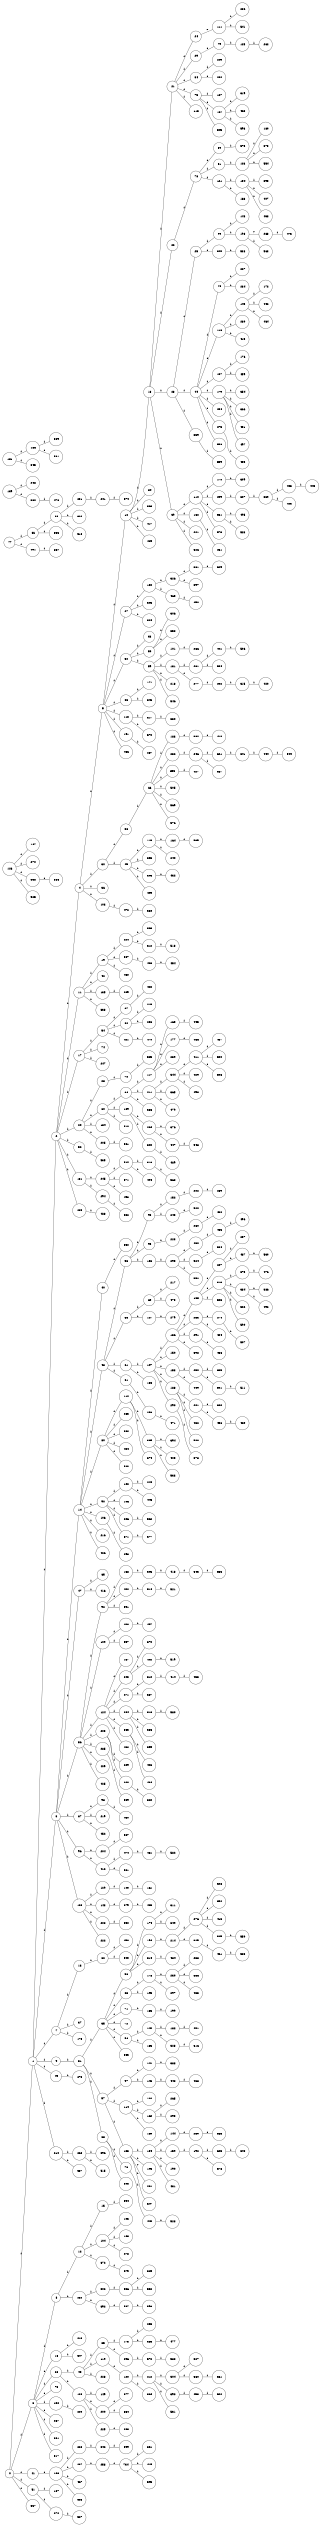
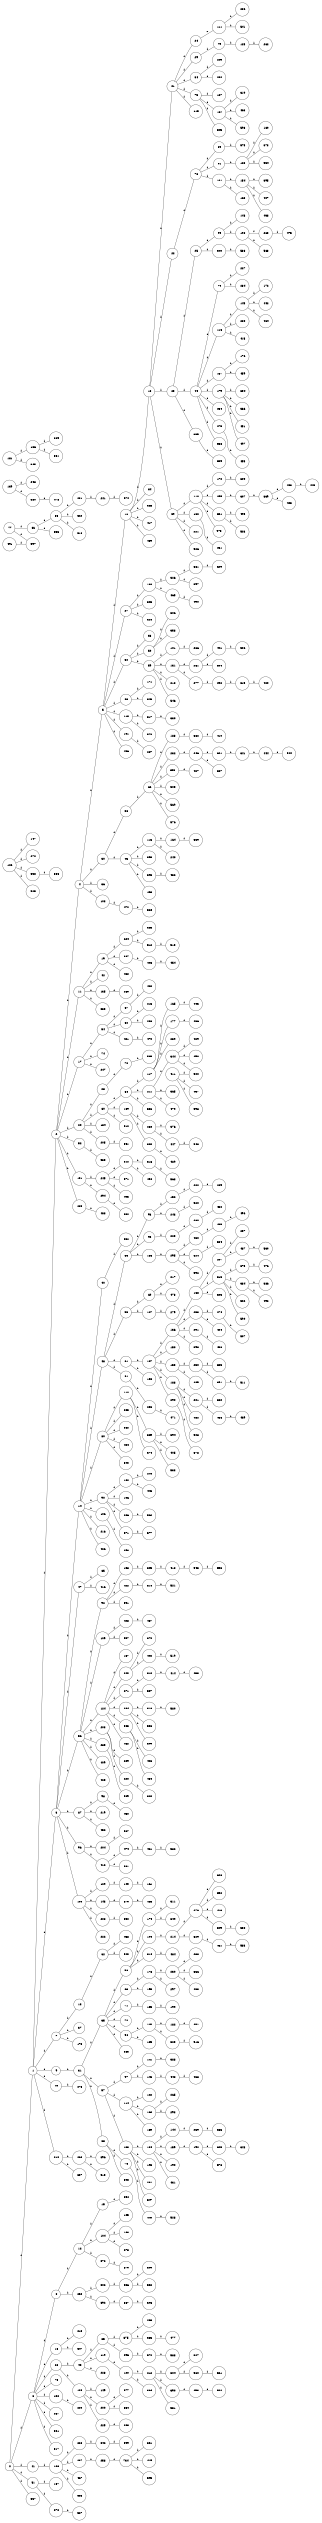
(219, 533) -> (219, 531)
(20, 546) -> (21, 536)
(184, 1066) -> (184, 1066)
(138, 2166) -> (138, 2162)
(126, 2342) -> (126, 2338)
